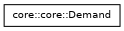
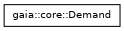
(62, 16) -> (62, 16)
